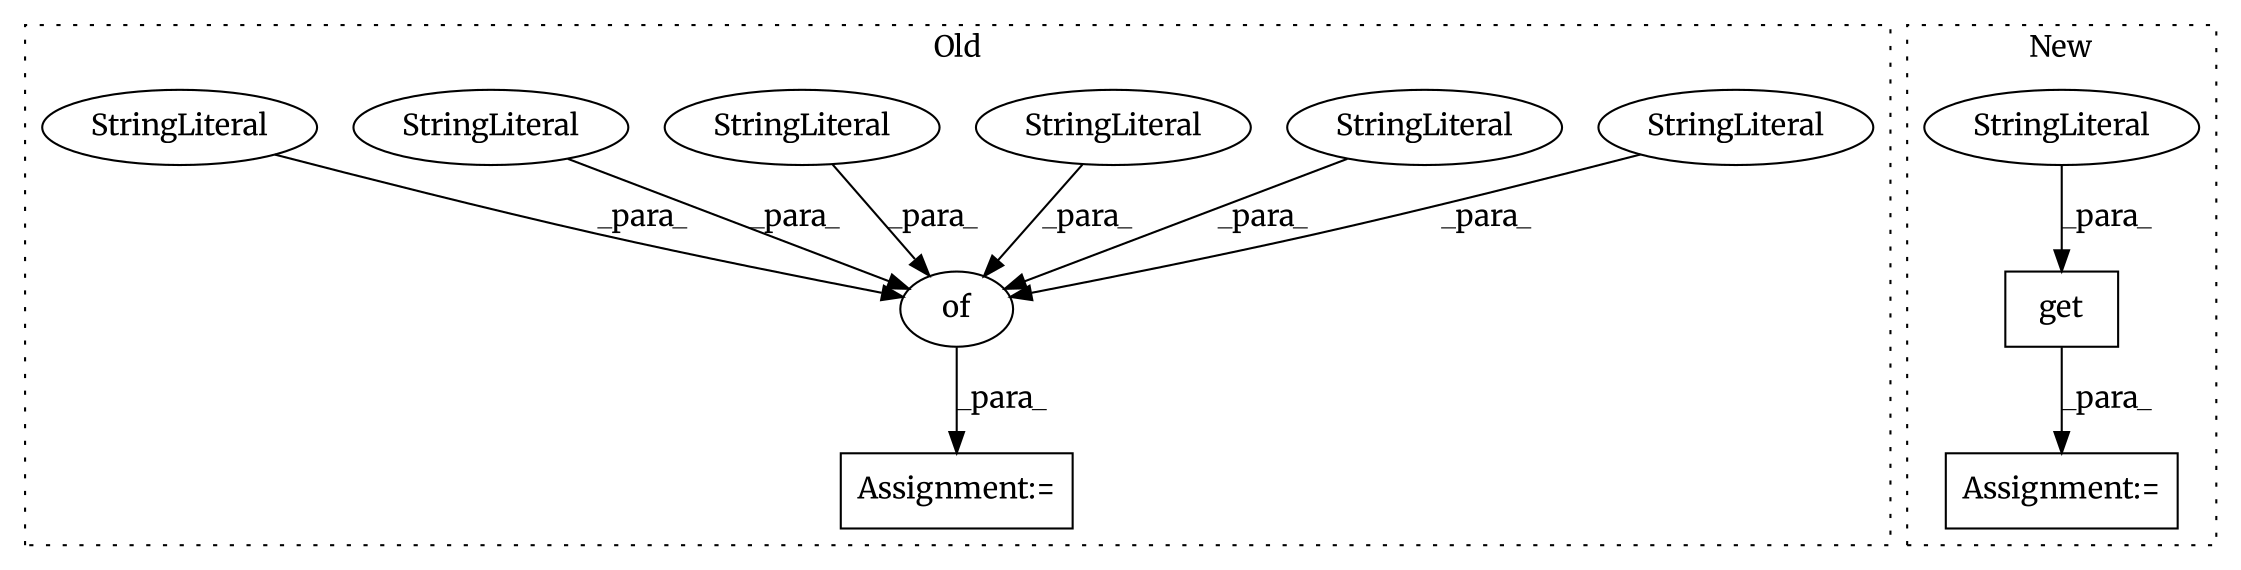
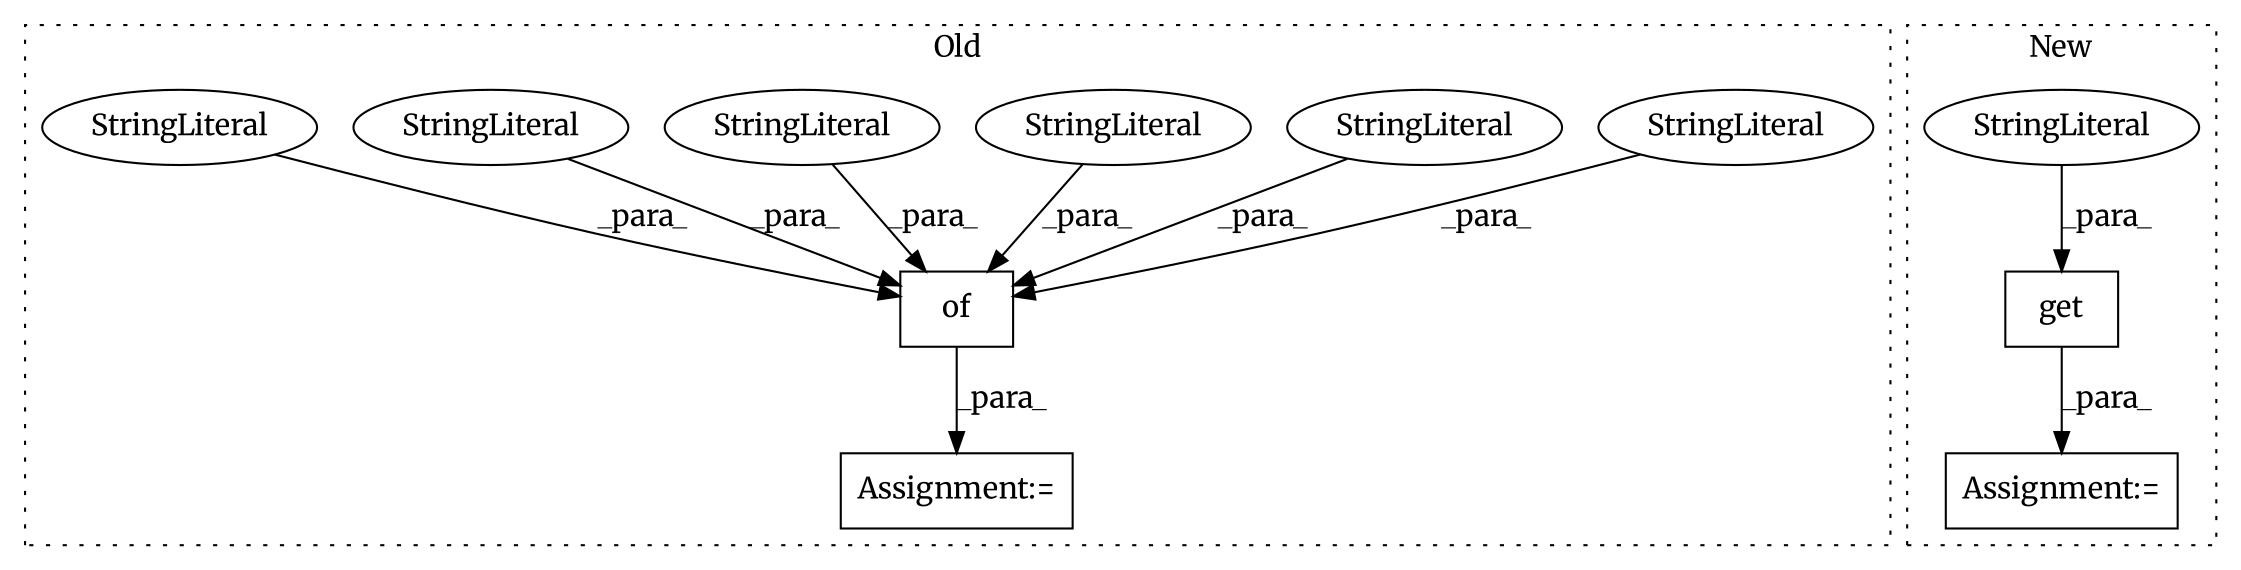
(957, 309) -> (957, 309)
